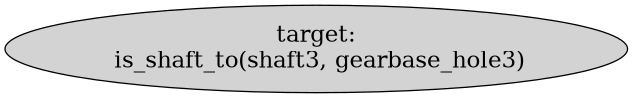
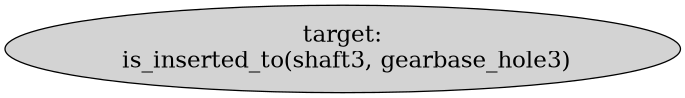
(316, 49) -> (343, 49)
